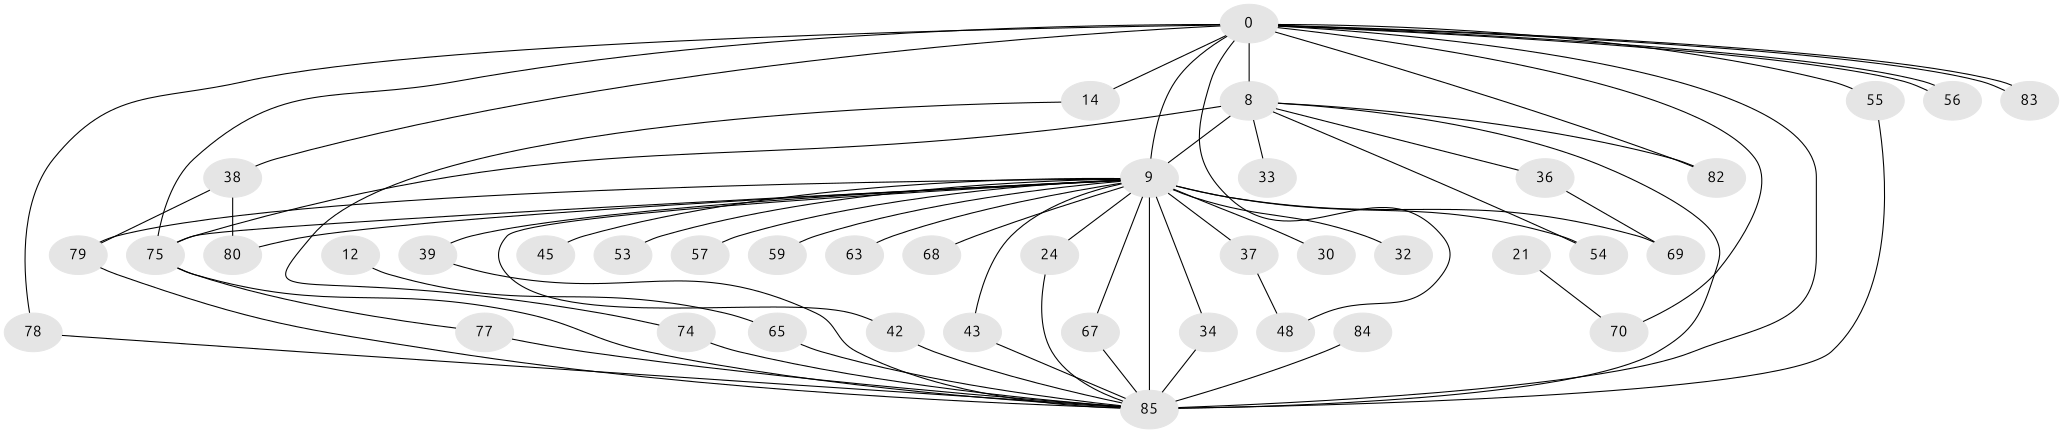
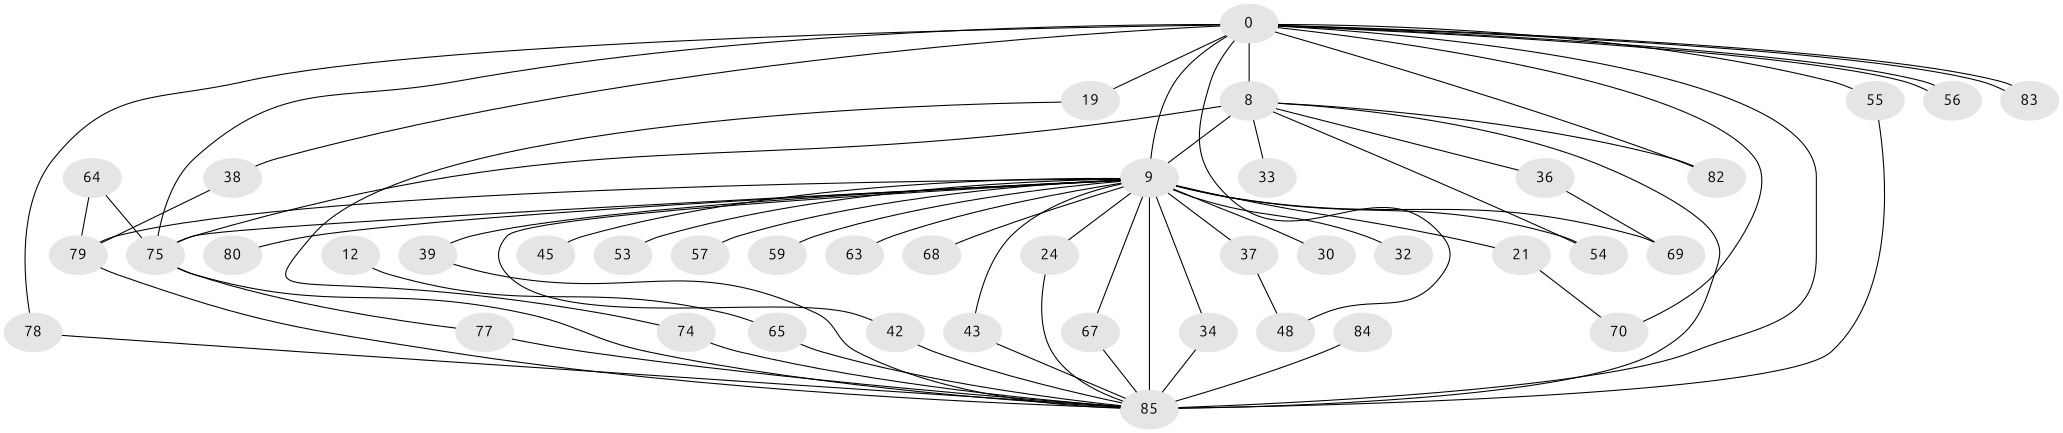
(1090, 101) -> (1090, 101)
none -> (92, 178)
(233, 210) -> none
none -> (1351, 219)
